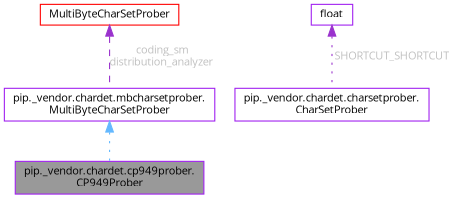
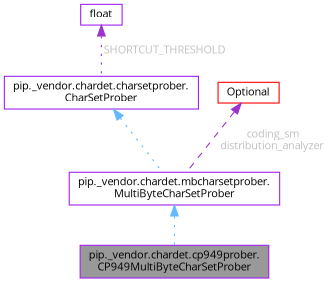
(110, 15) -> (249, 93)
(391, 57) -> (164, 51)
none -> (141, 145)
(110, 178) -> (174, 262)
